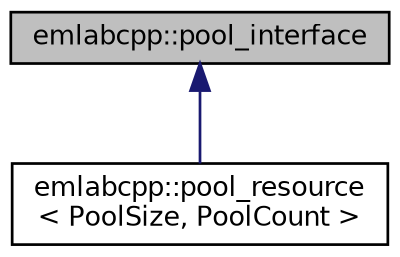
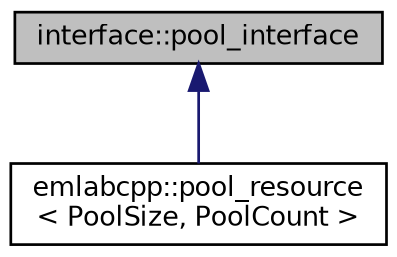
(200, 38) -> (199, 38)
